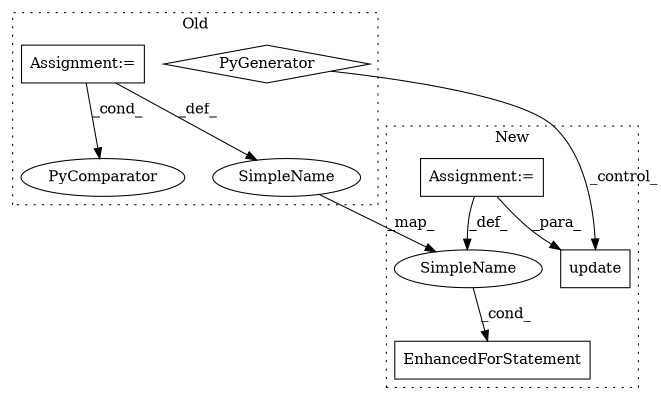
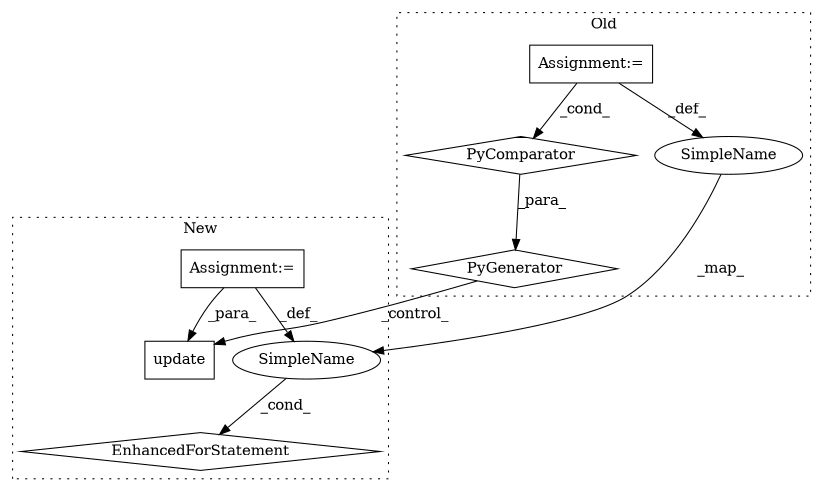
(103, 177) -> (521, 155)
none -> (518, 207)
(492, 360) -> (201, 451)
